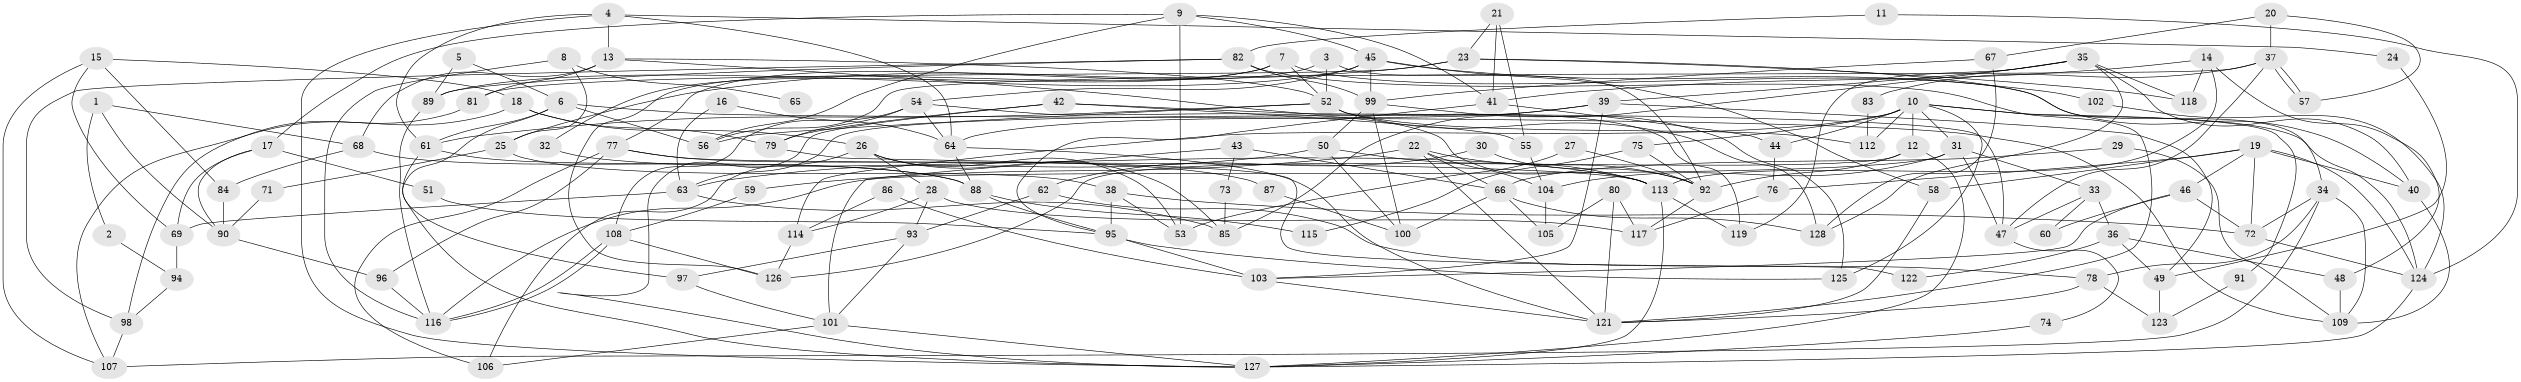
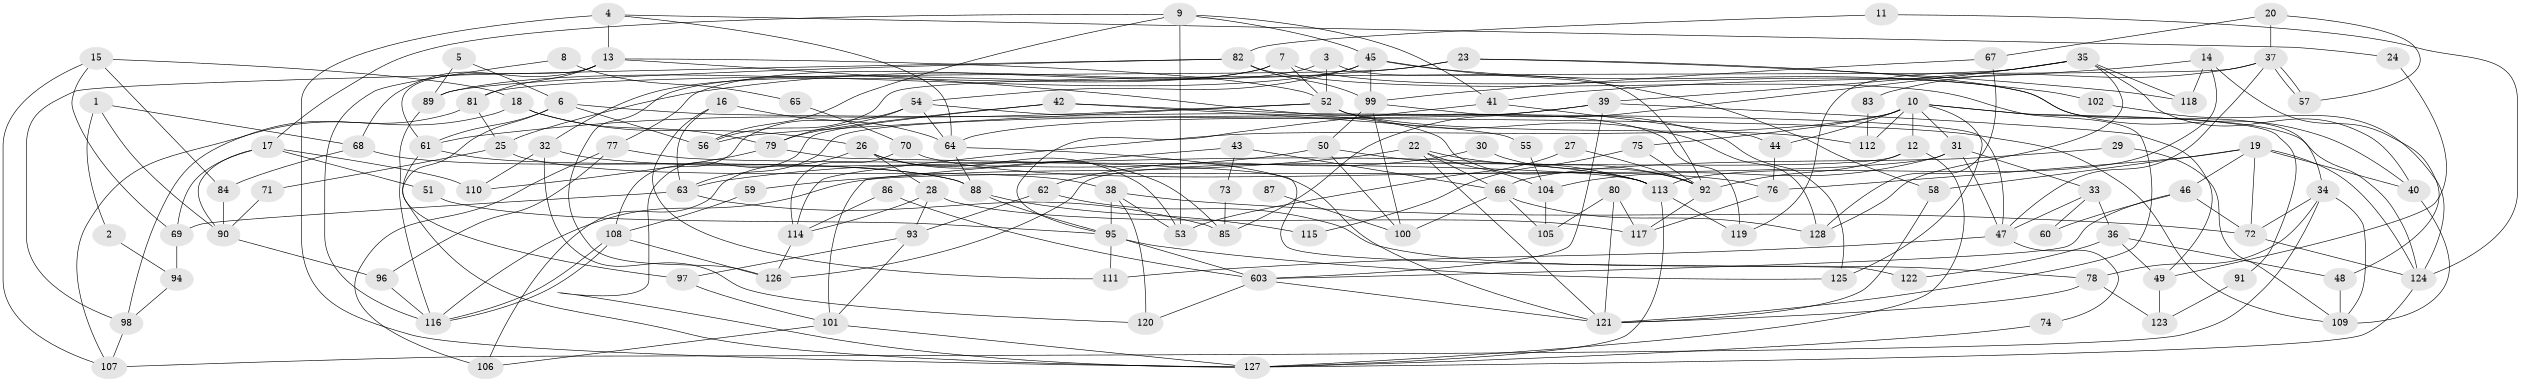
(1497, 14) -> none
(458, 37) -> (474, 74)
(587, 99) -> (486, 123)
none -> (906, 147)
(943, 162) -> none
none -> (474, 191)
none -> (1111, 279)
(1259, 279) -> (1259, 279)
none -> (1146, 324)
